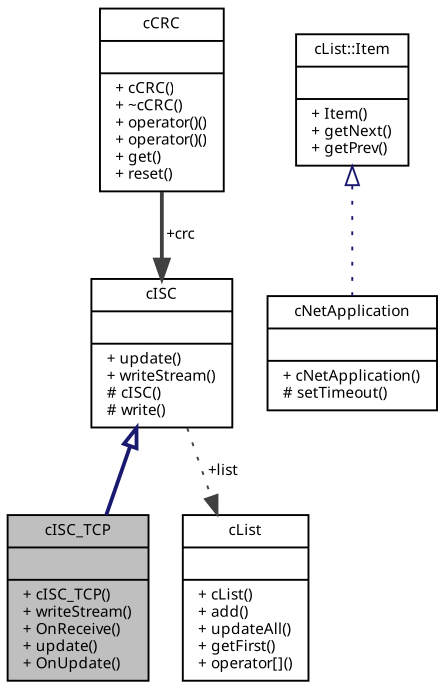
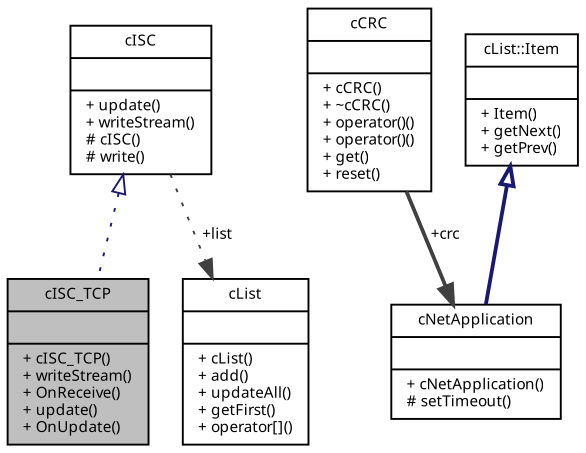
(162, 225) -> (426, 239)
(352, 241) -> (496, 245)
(118, 481) -> (108, 236)
